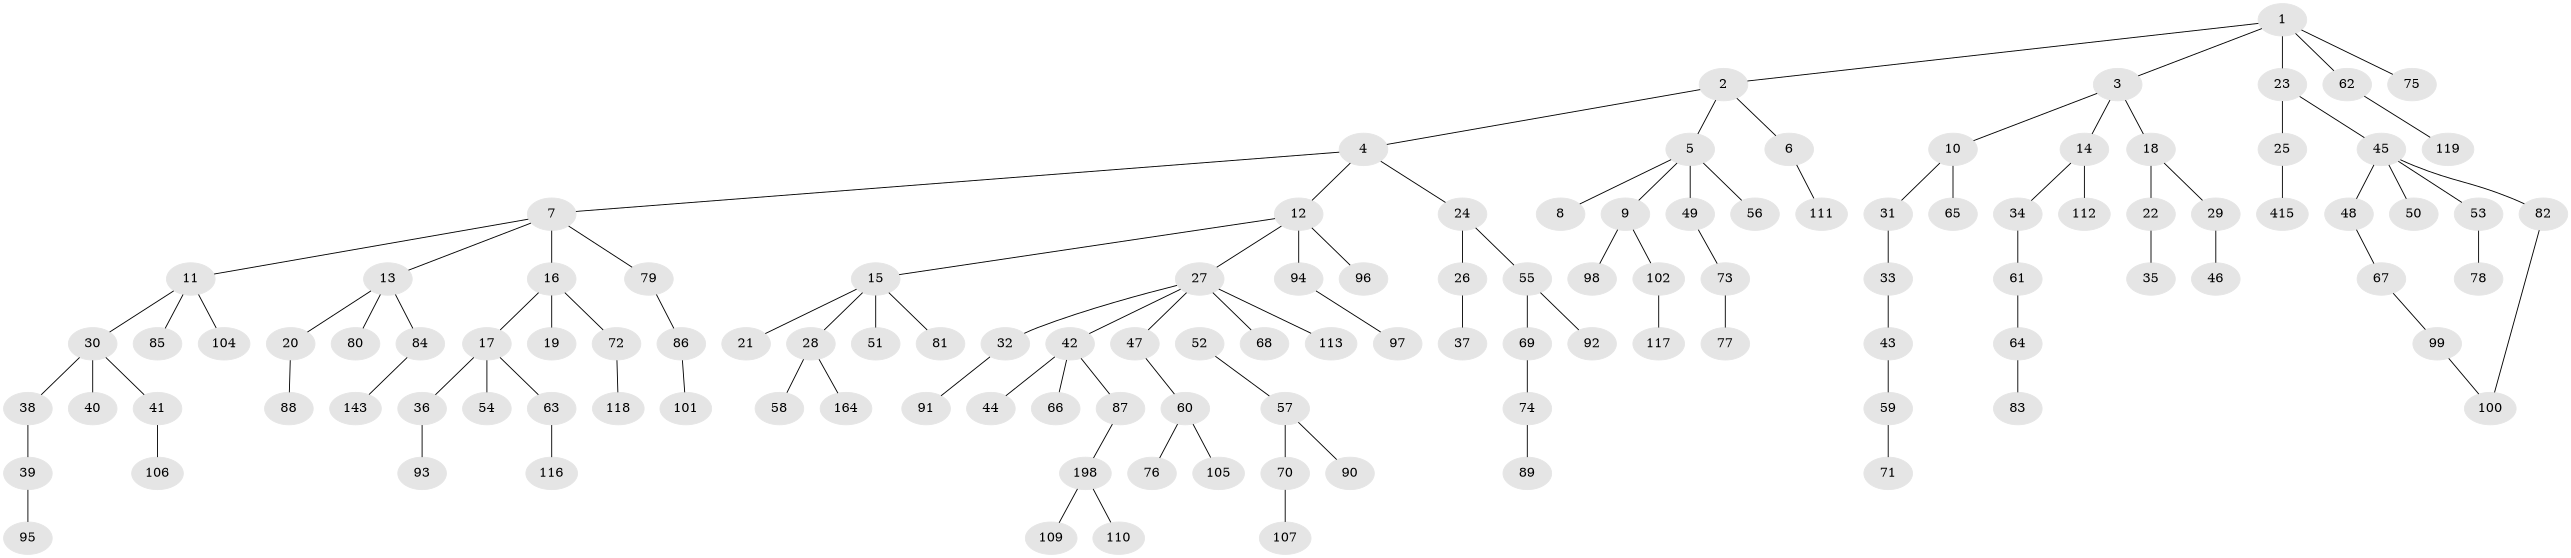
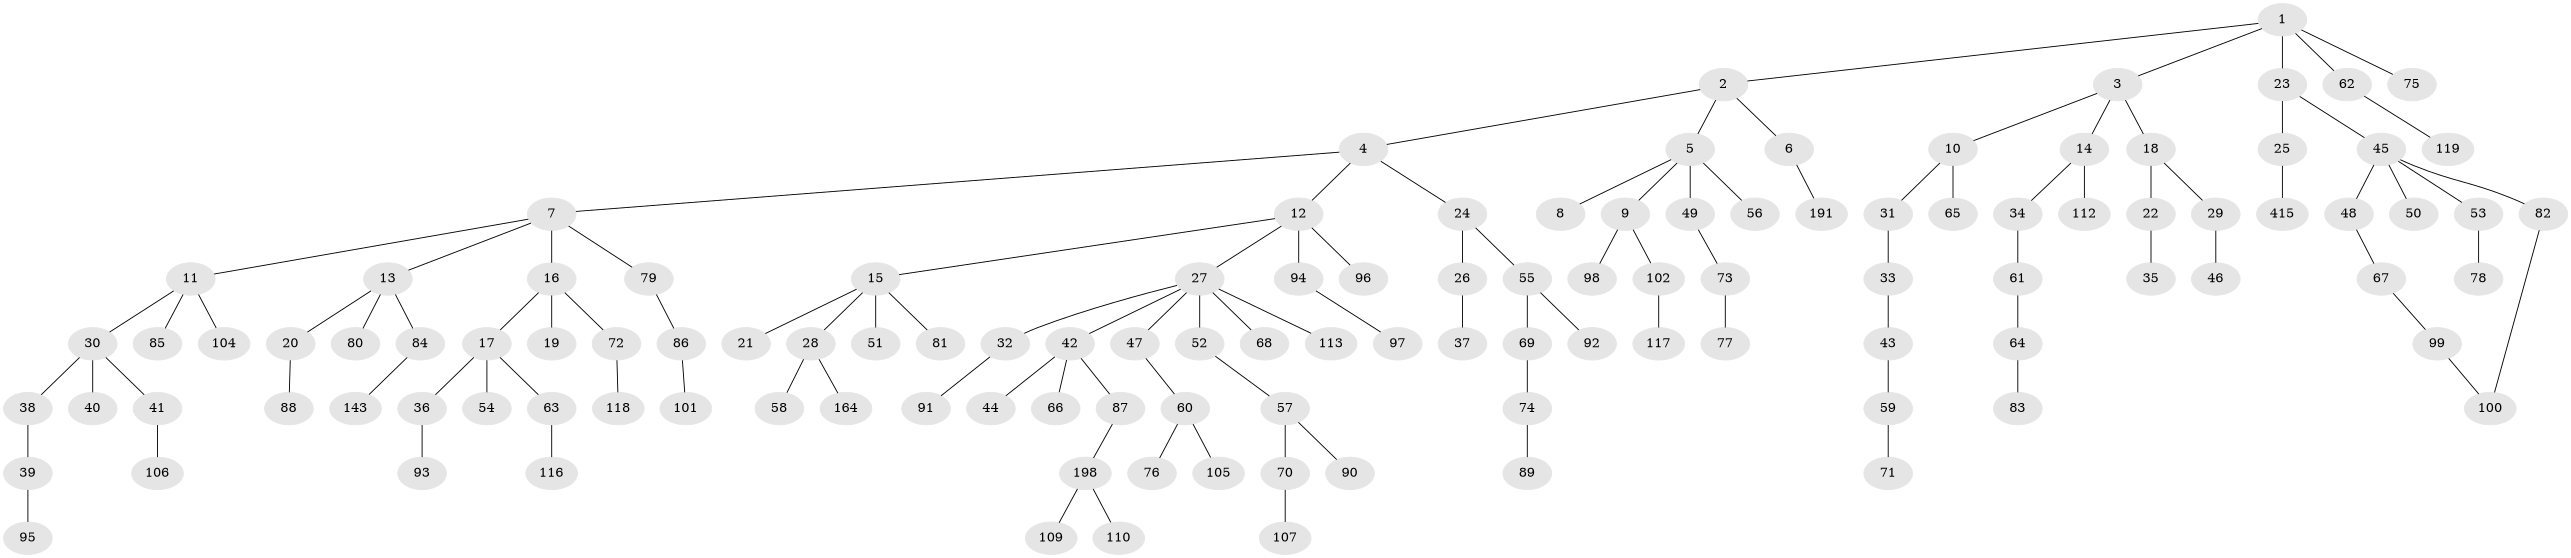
(1822, 214) -> (1822, 214)
none -> (1200, 311)
